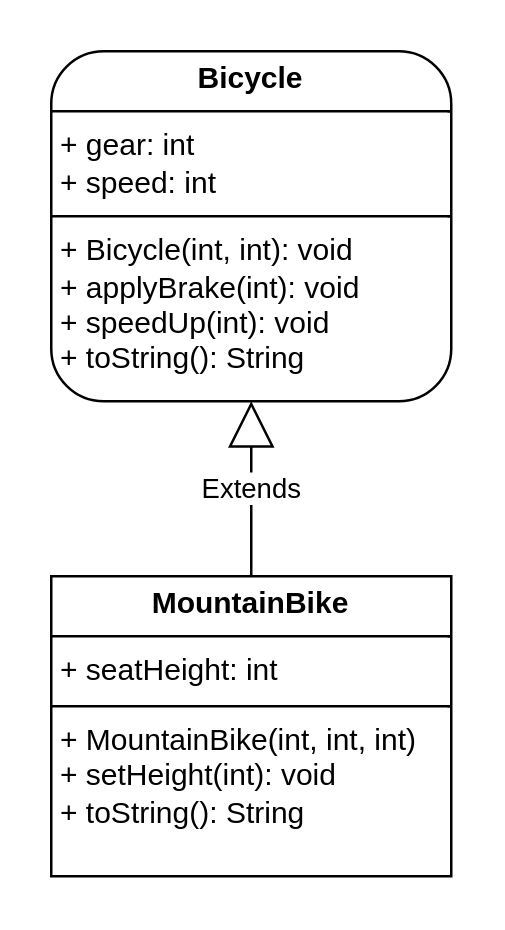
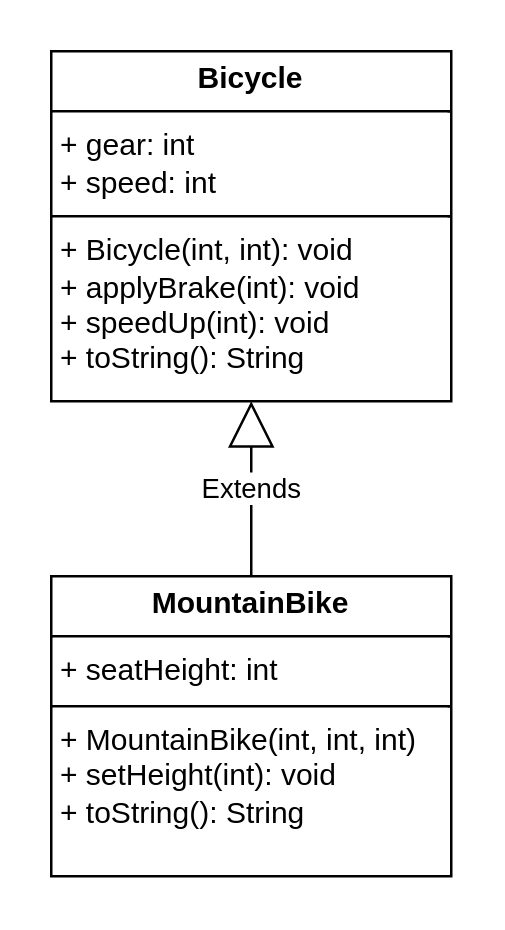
(251, 226) -> (251, 226)
